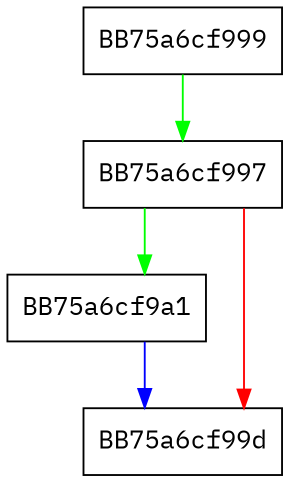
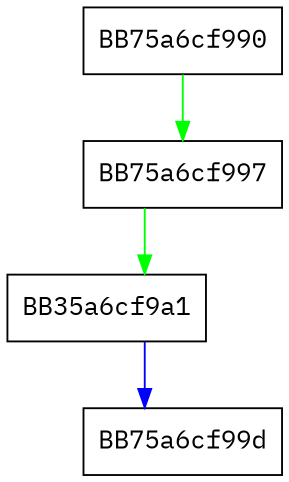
(183, 41) -> (183, 41)
(244, 299) -> none
(107, 308) -> (107, 308)
